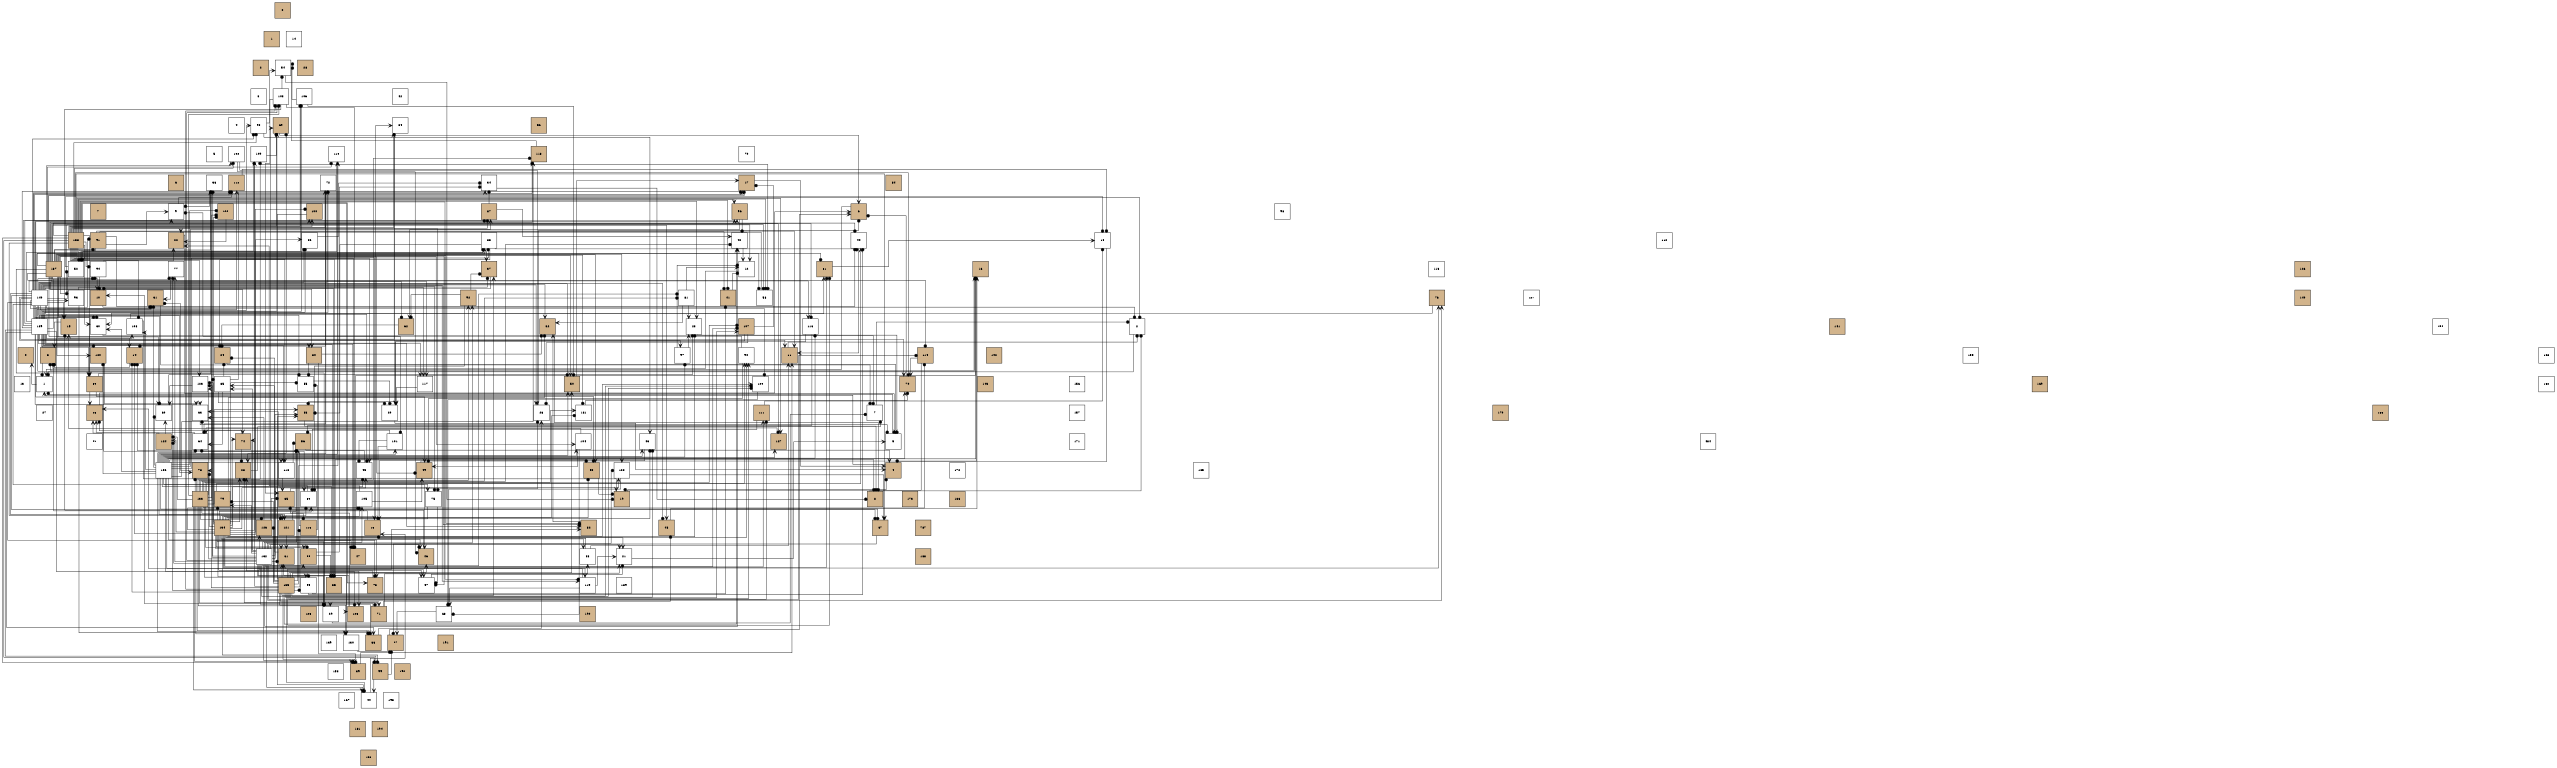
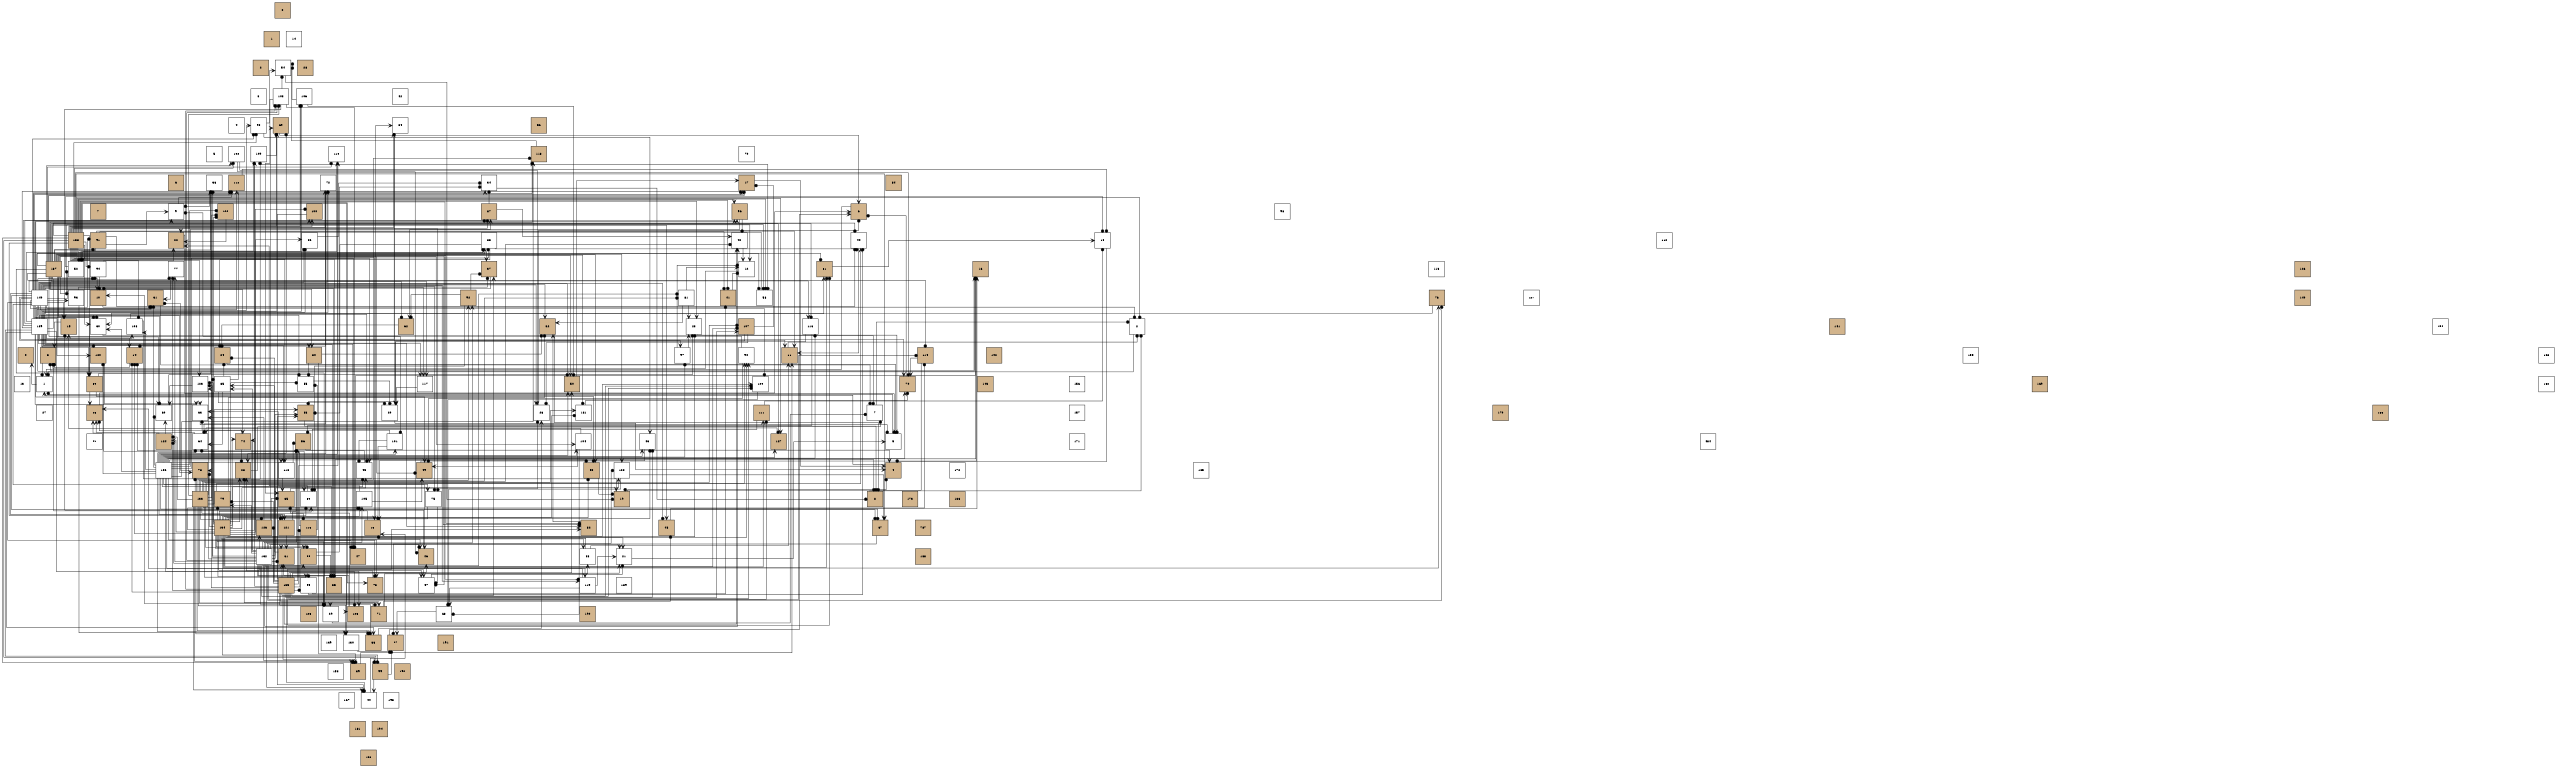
(982, 600) -> (982, 600)
